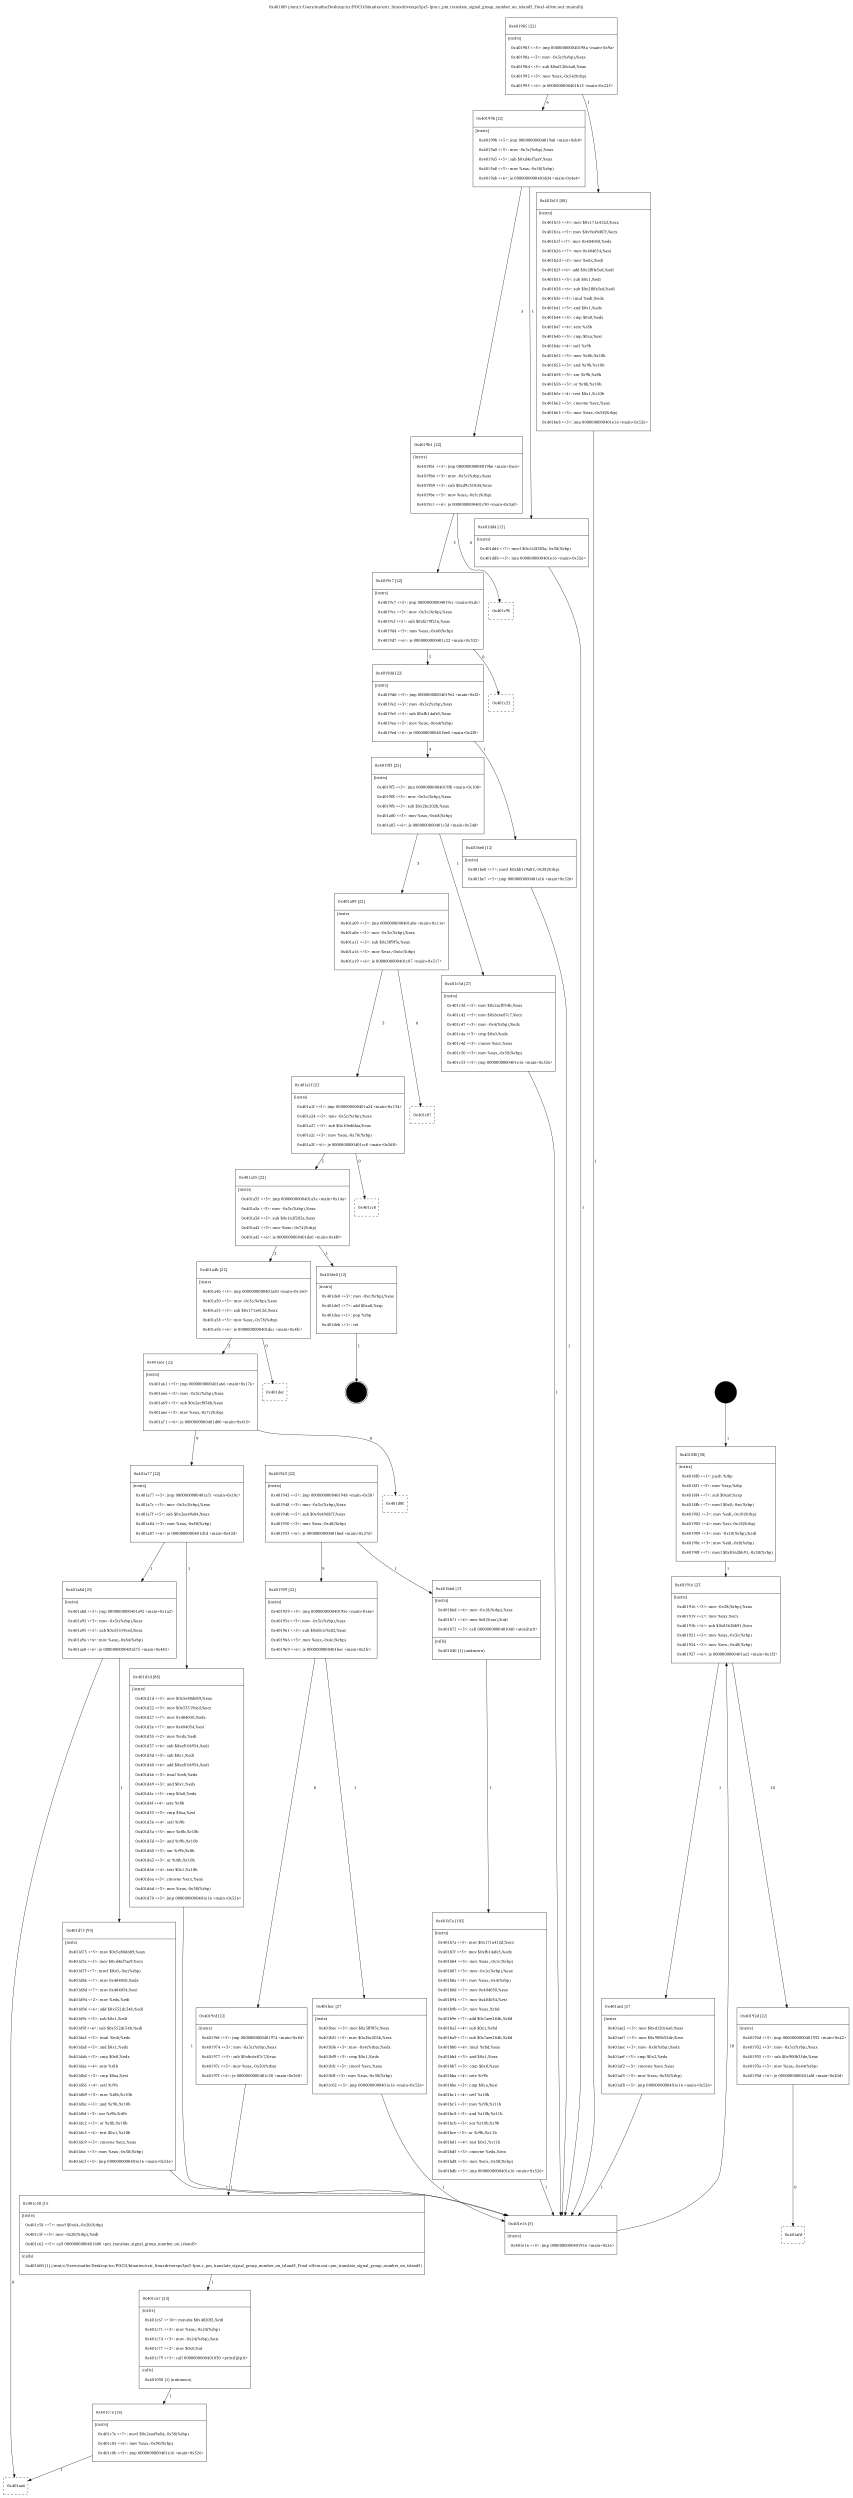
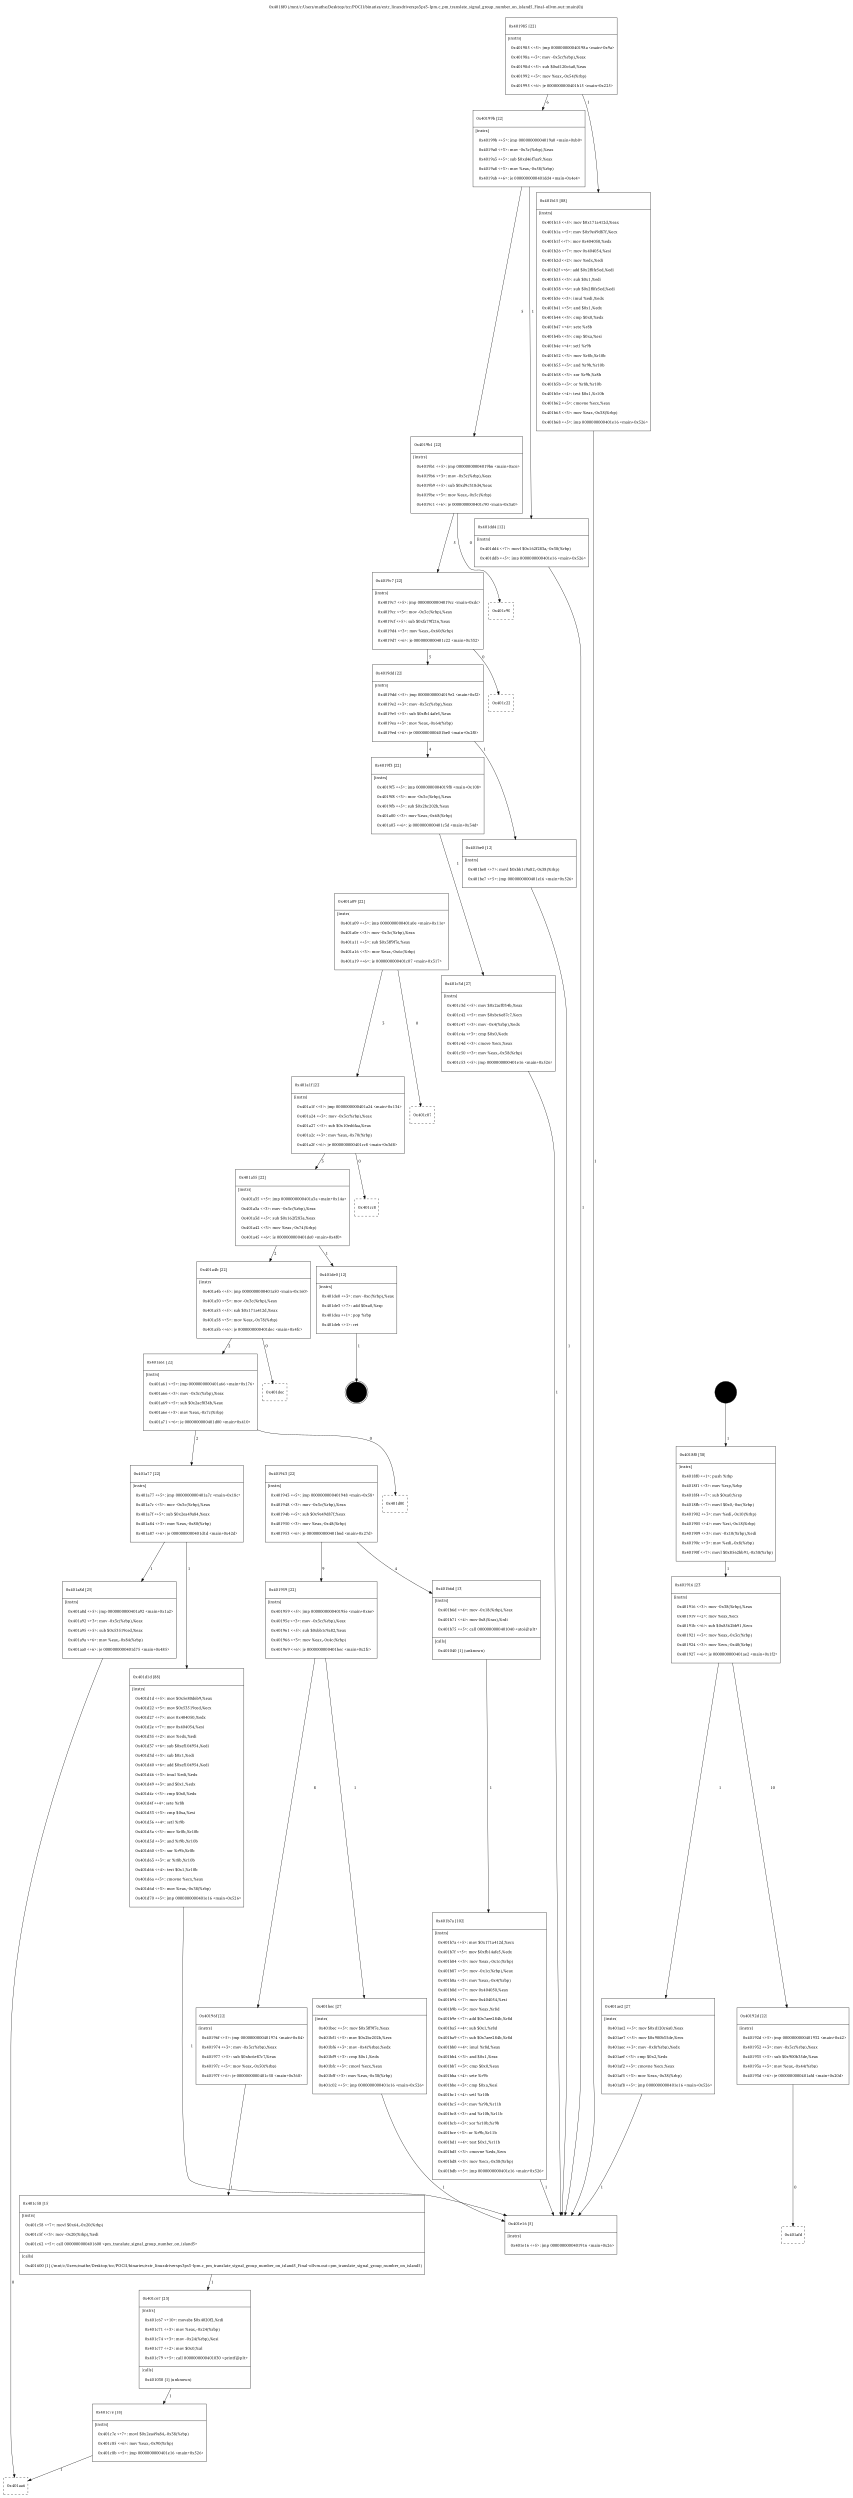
(410, 862) -> none
(197, 1438) -> (197, 1438)
(395, 1569) -> (395, 1569)
(728, 1981) -> none
(119, 2046) -> none
